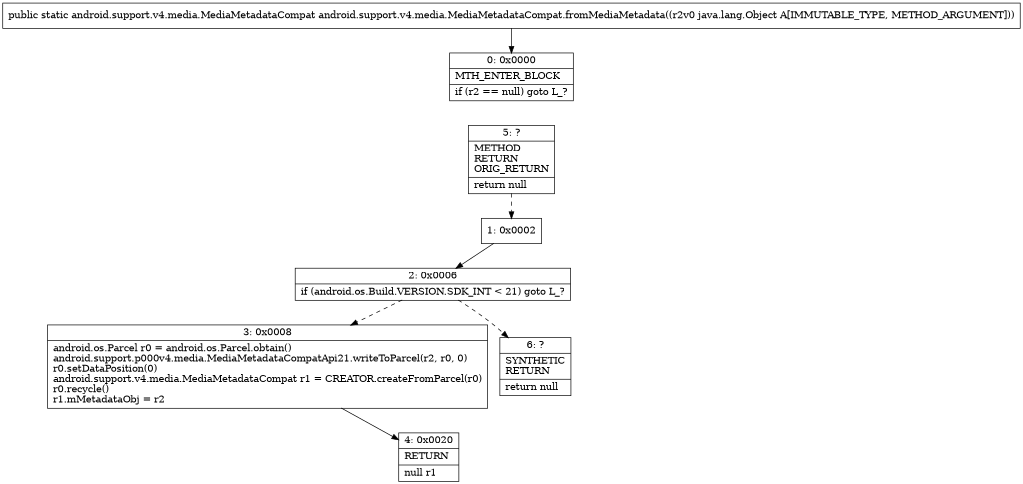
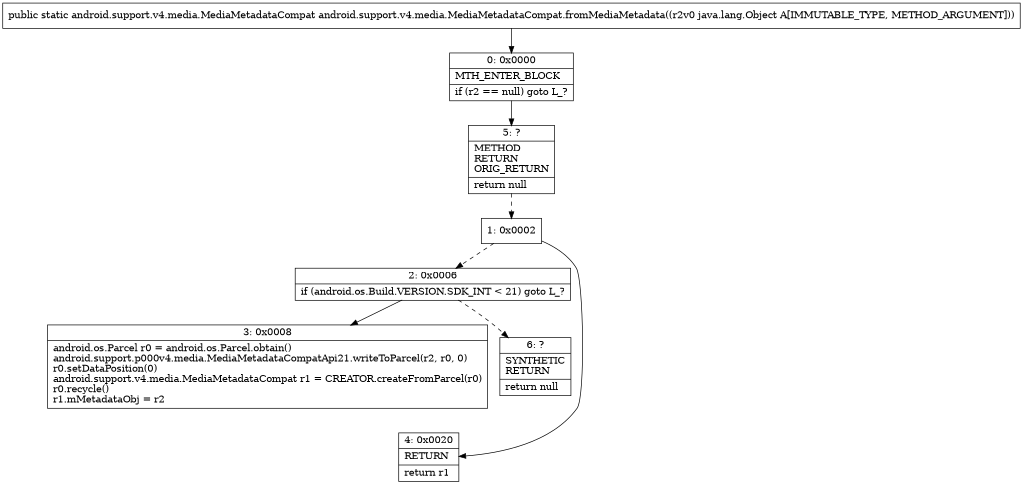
none -> (511, 110)
(478, 254) -> (478, 254)
(380, 311) -> (380, 311)
(367, 422) -> (582, 378)
(421, 473) -> (427, 473)
